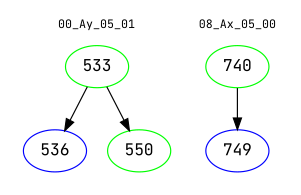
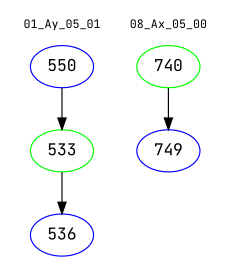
(97, 25) -> (63, 25)
(115, 104) -> (62, 103)
(139, 151) -> (62, 67)
